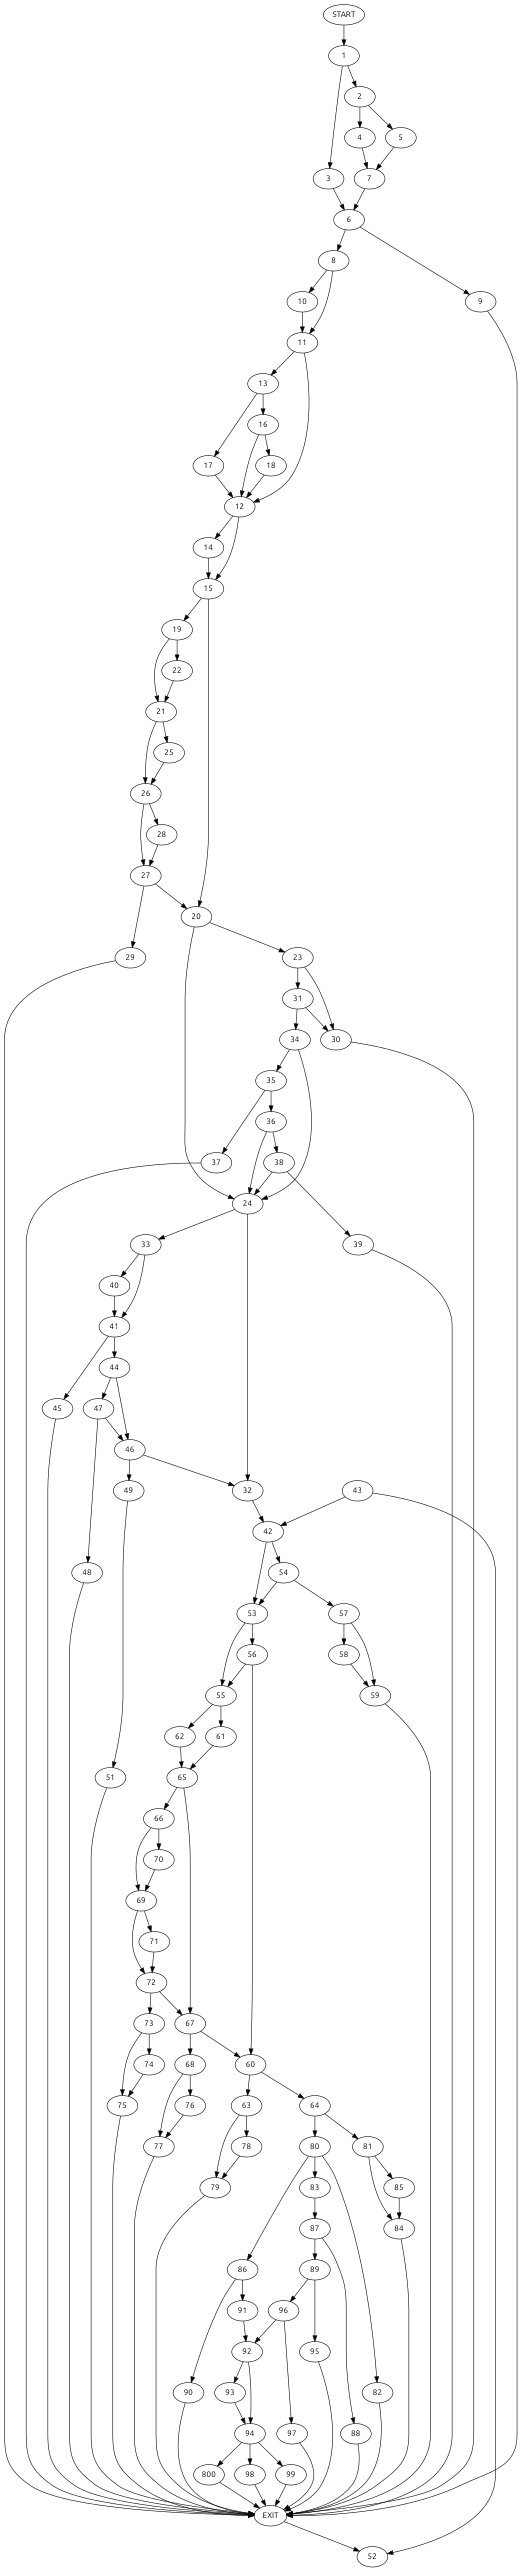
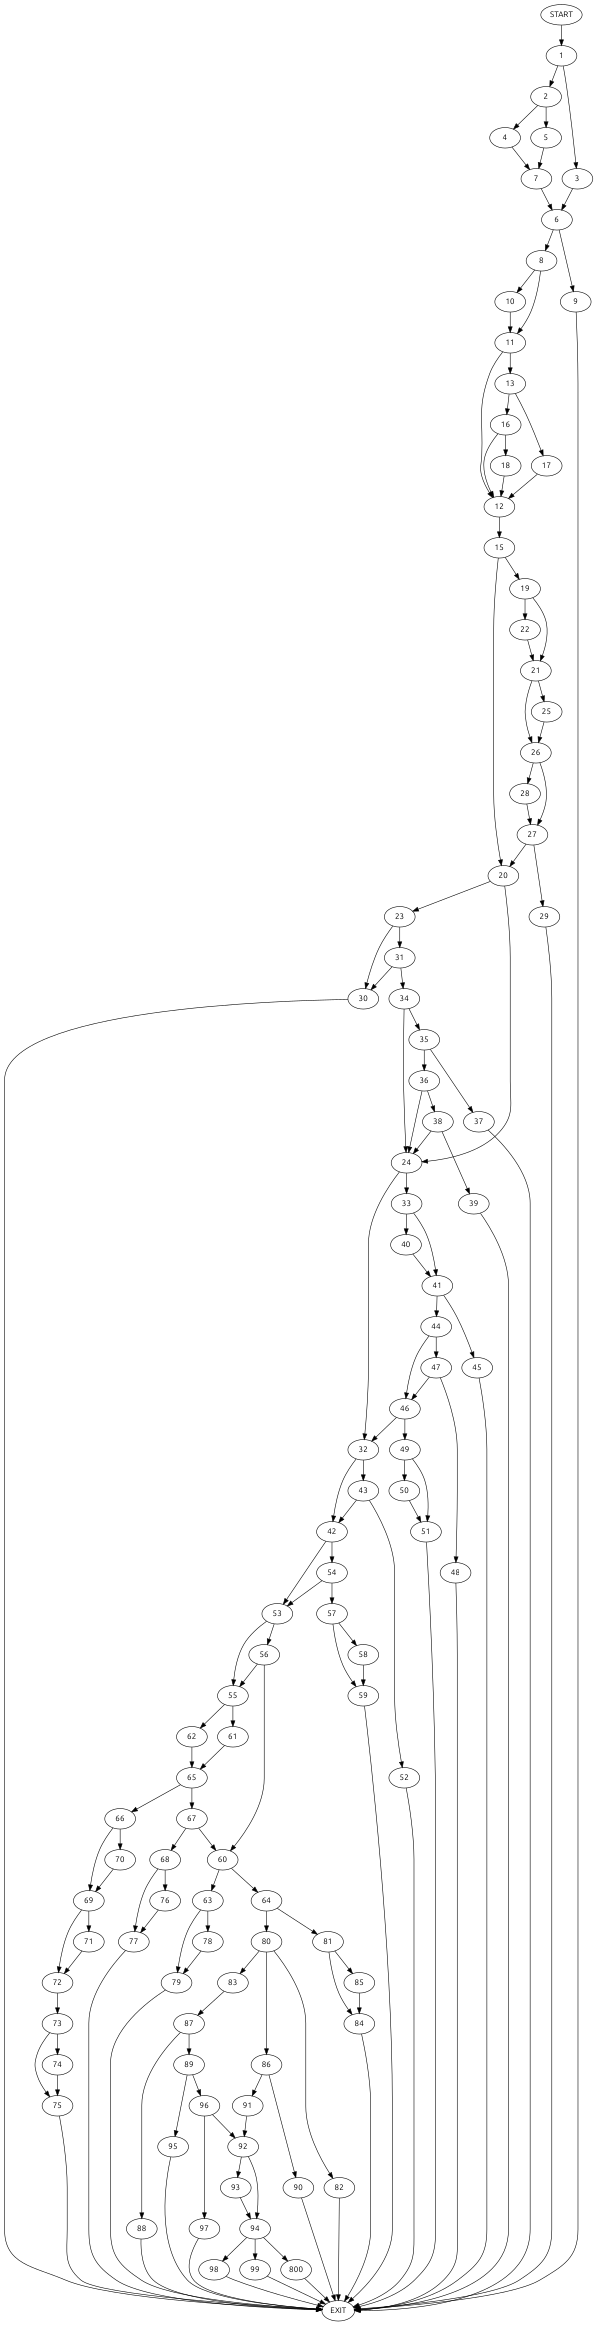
(208, 548) -> none
none -> (363, 1468)
none -> (404, 1491)
(169, 2001) -> none
(319, 2535) -> (414, 2060)
